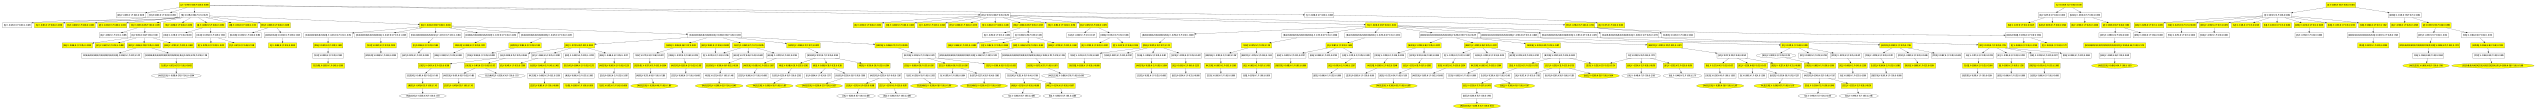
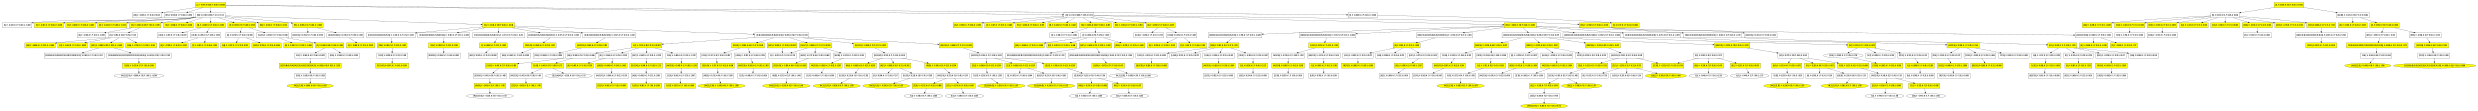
none -> (226, 20)
(900, 25) -> none
